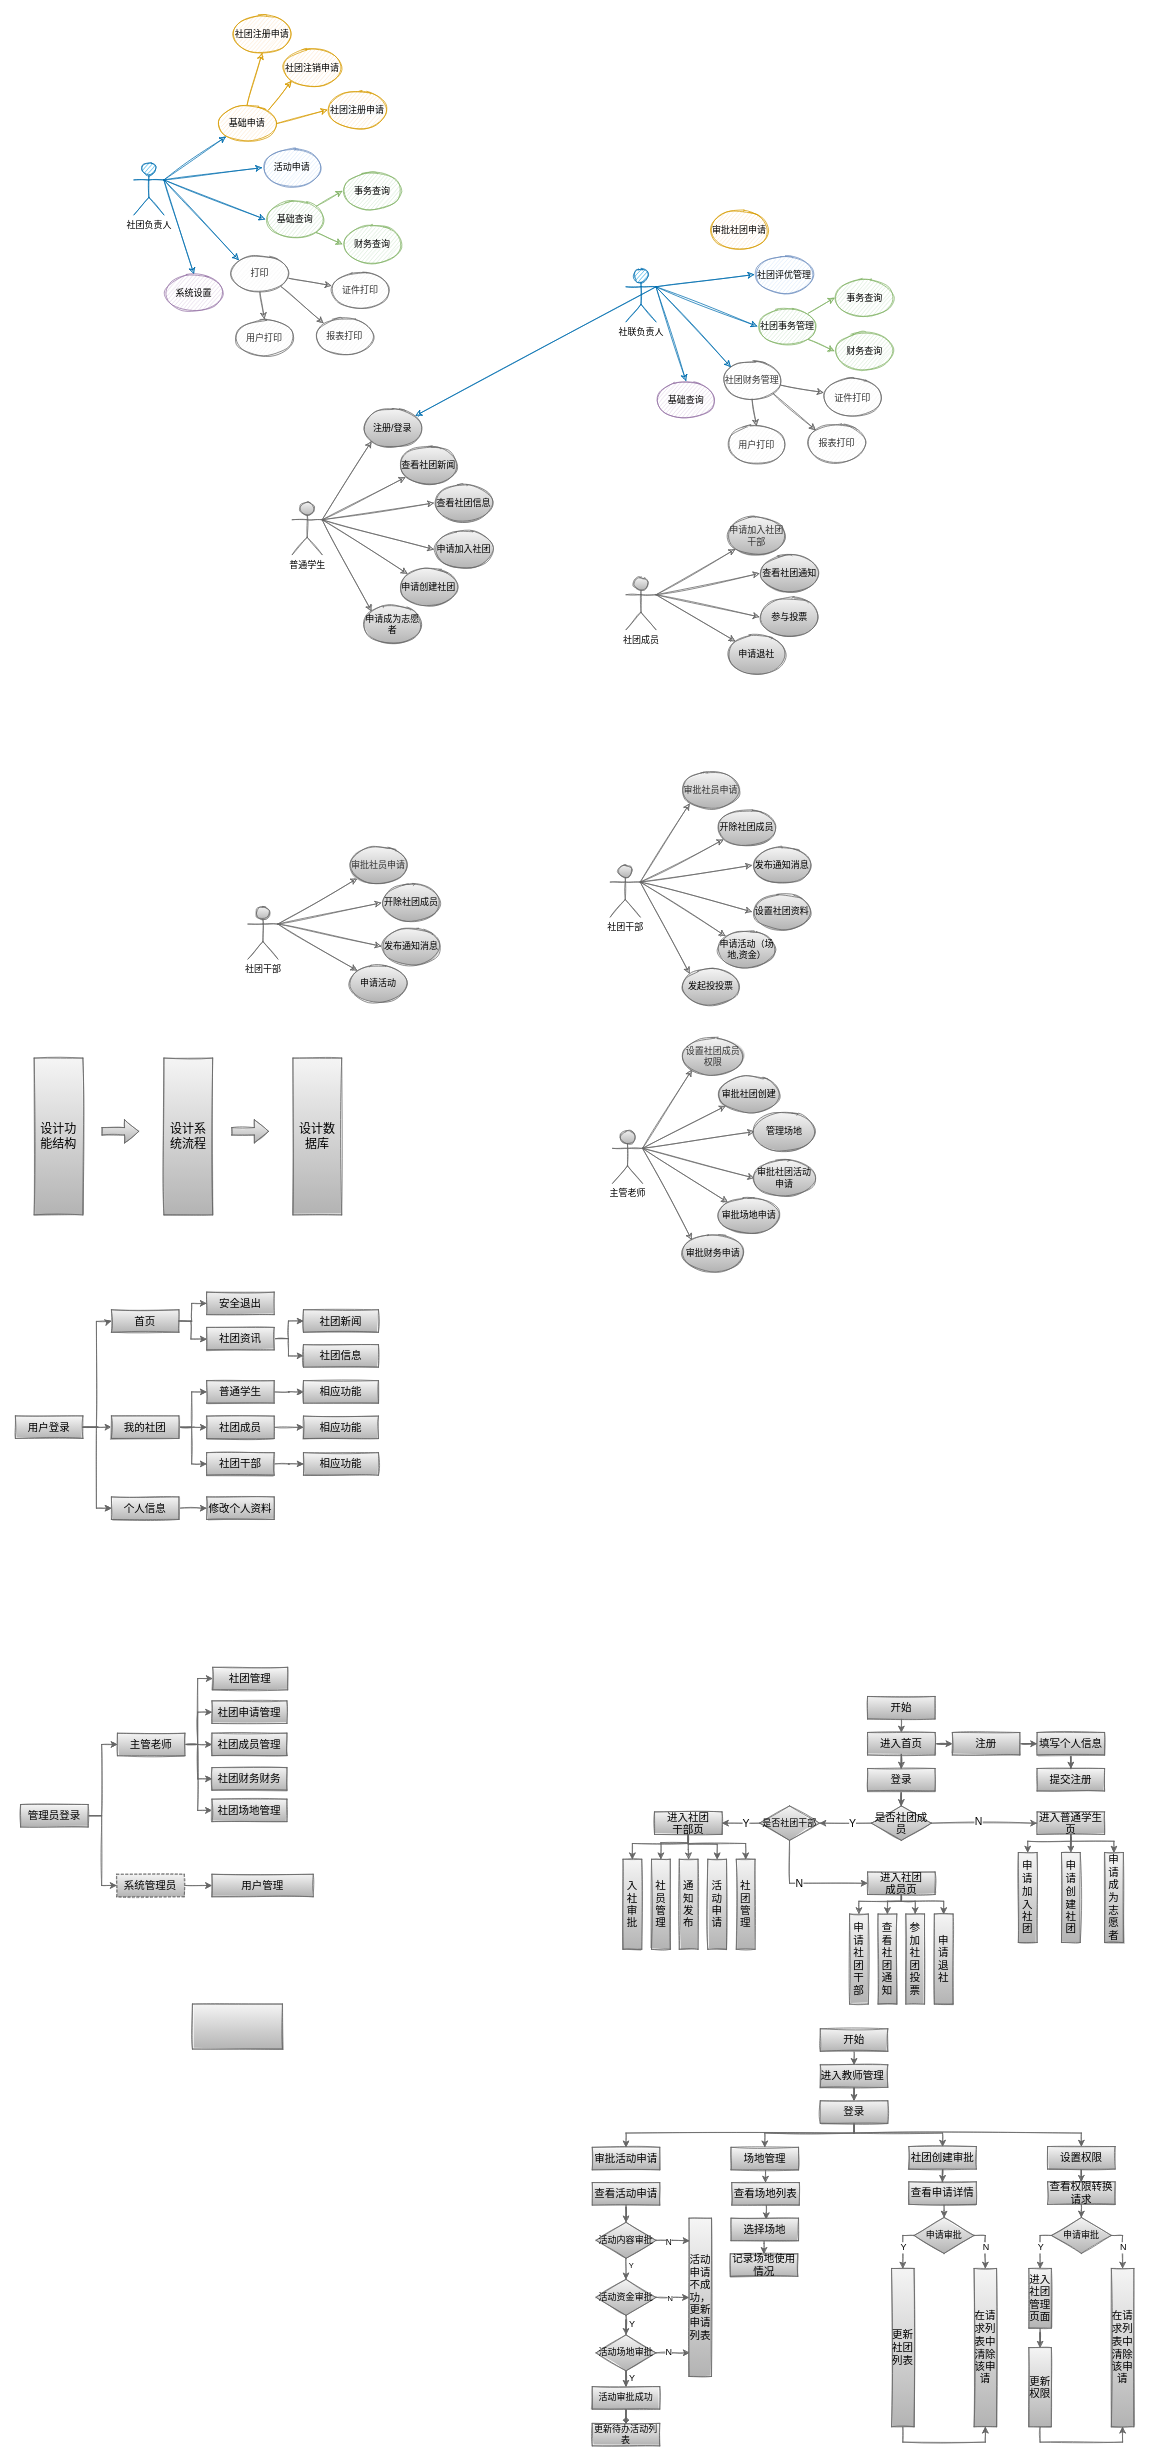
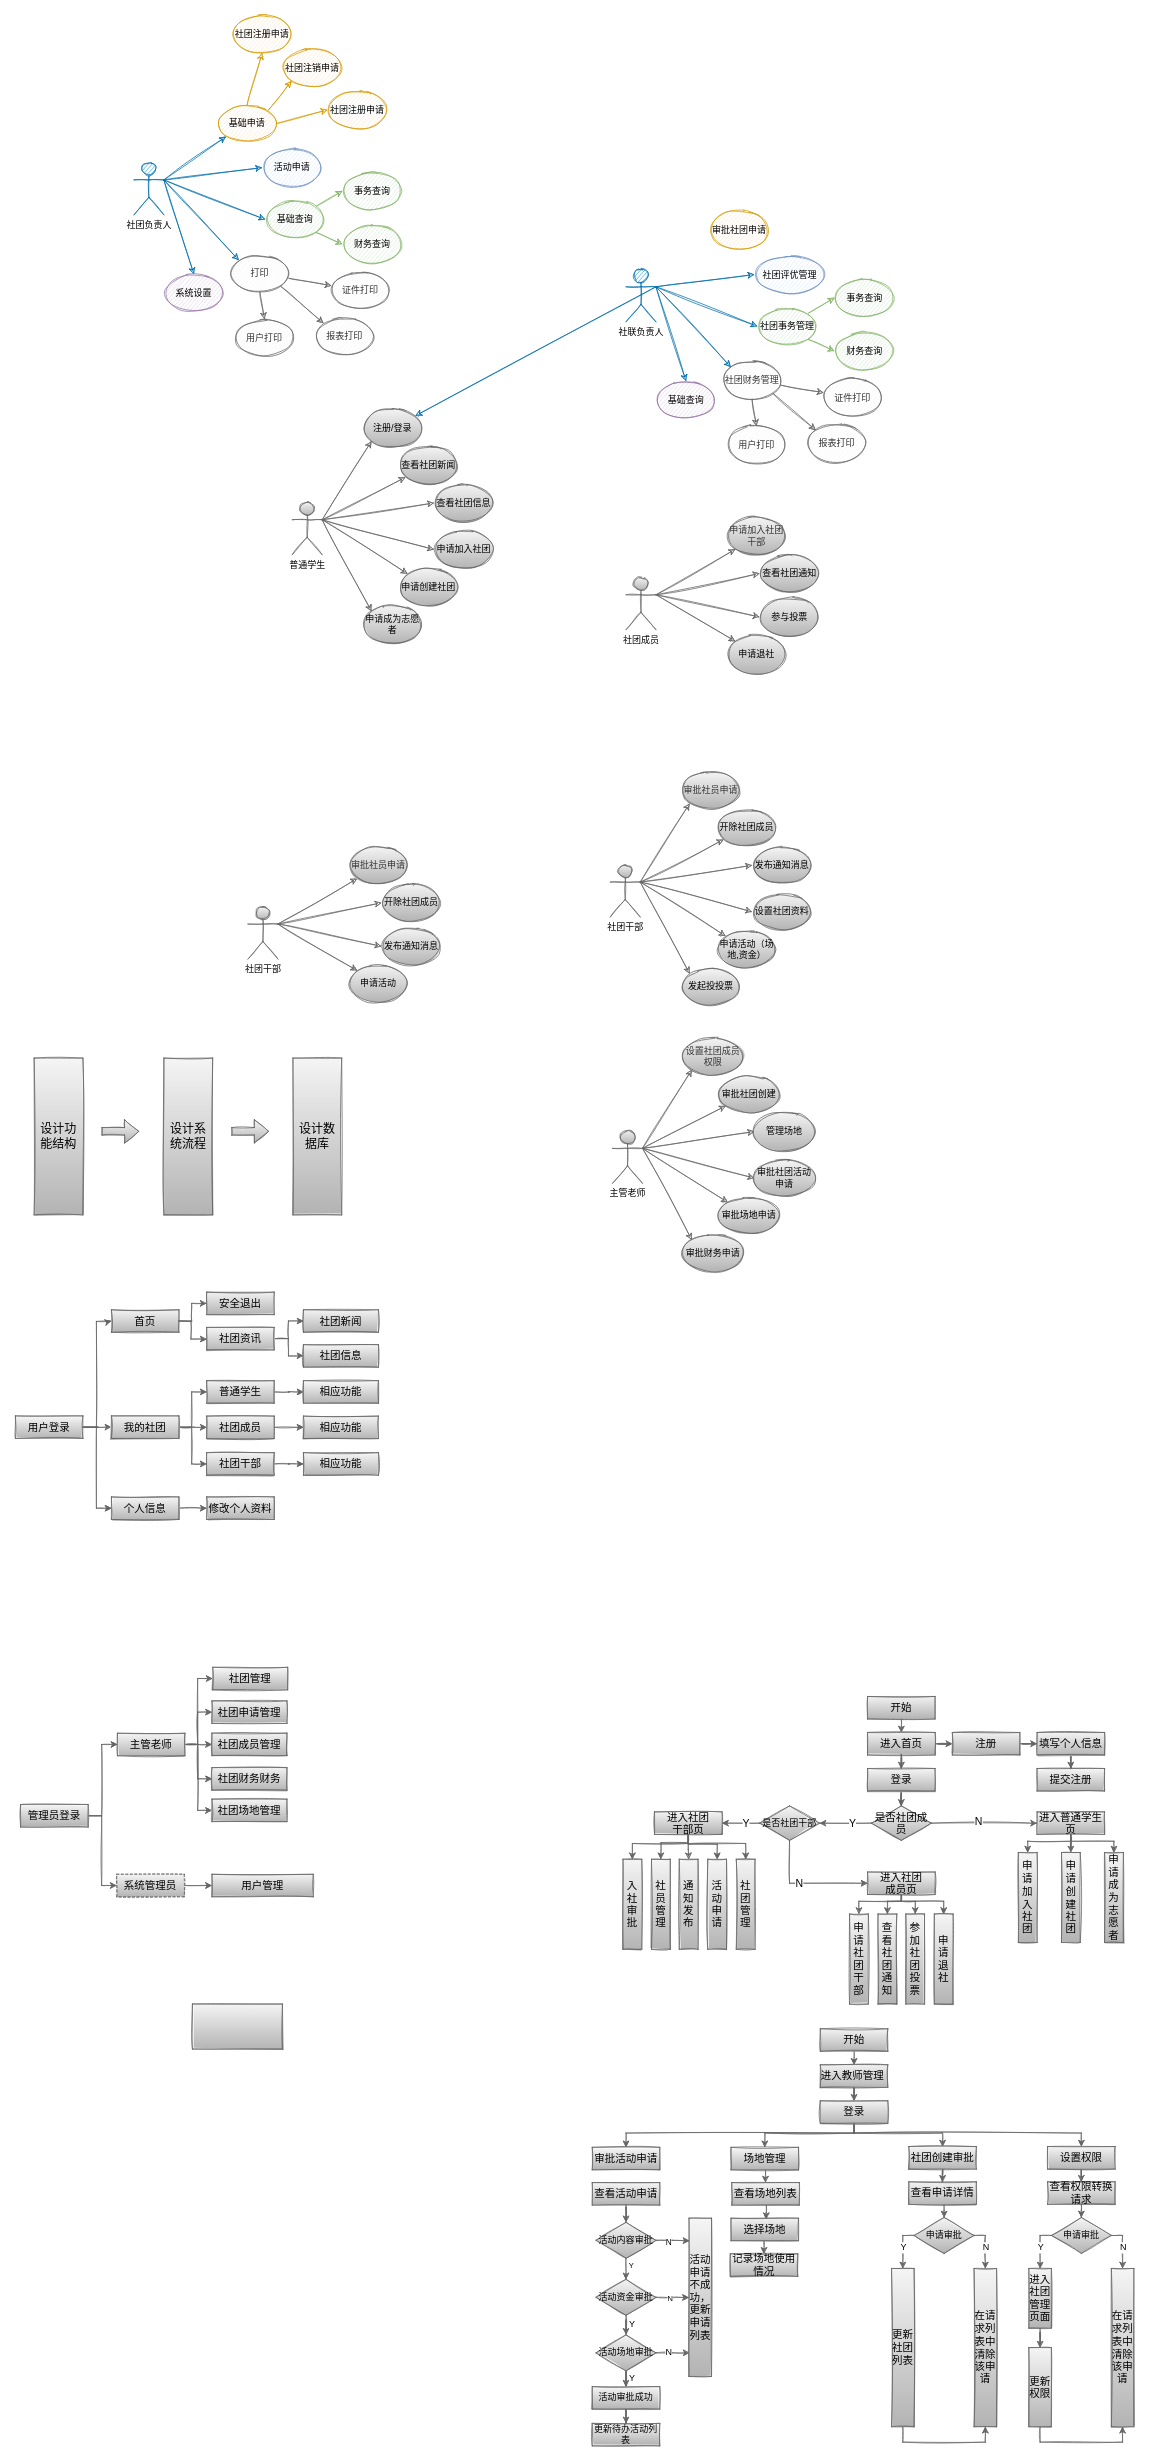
(784, 275) -> (790, 275)
(626, 2416) -> (626, 2416)
